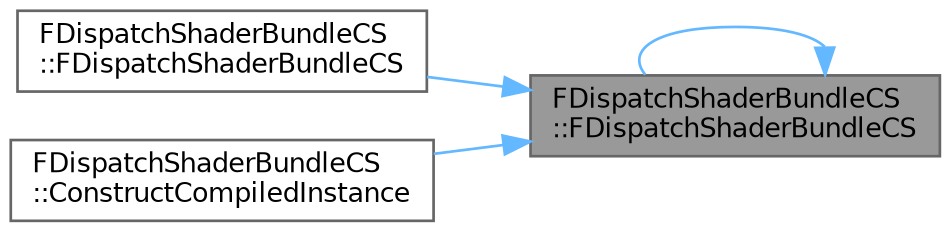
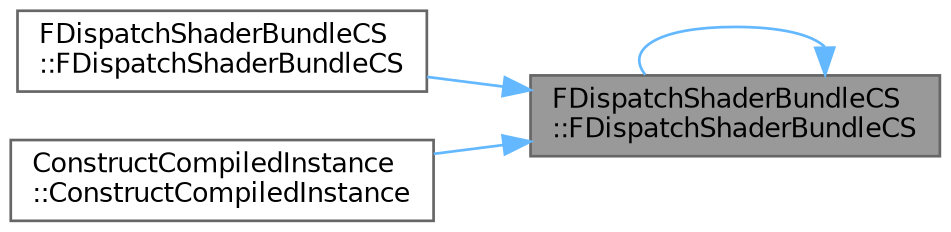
(222, 180) -> (222, 180)
